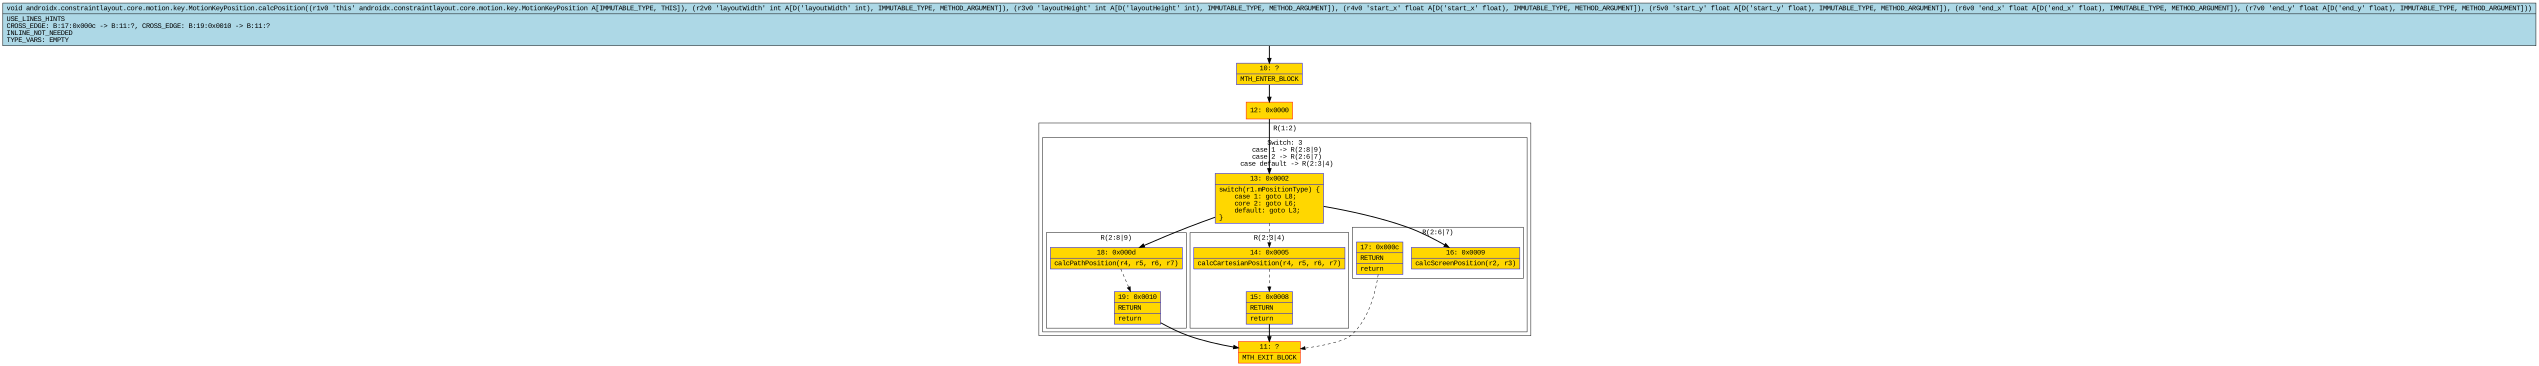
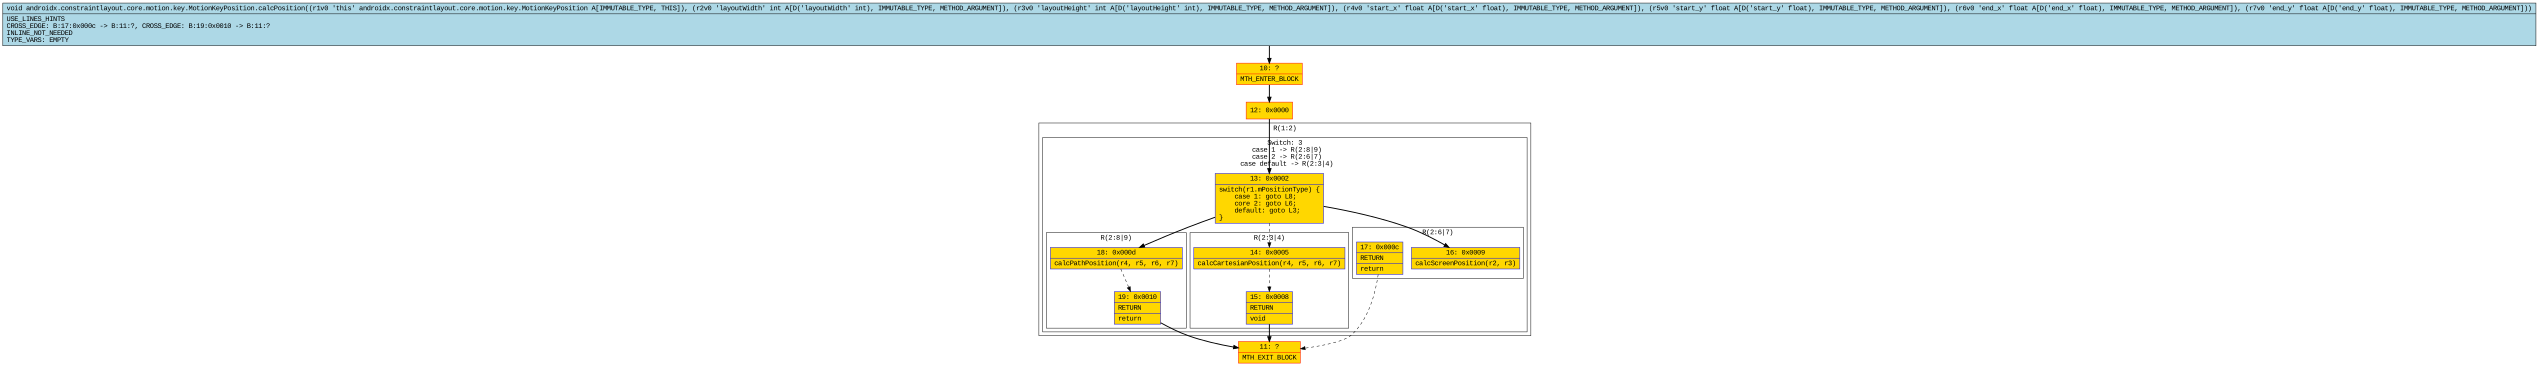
(1269, 74) -> (1269, 74)
(1262, 319) -> (1258, 319)
